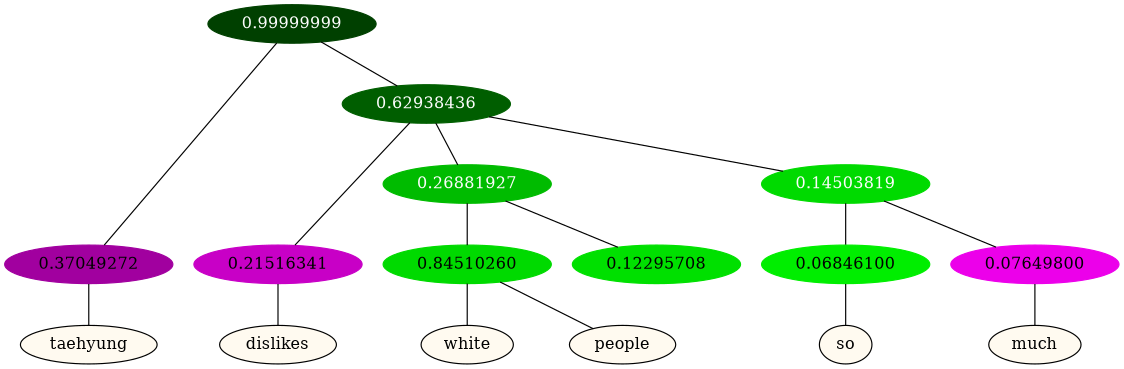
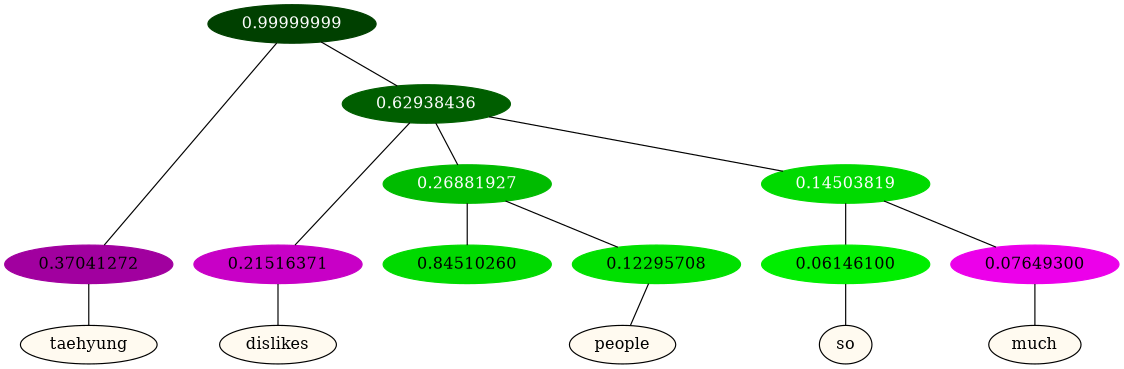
(89, 264) -> (89, 264)
(278, 264) -> (278, 264)
(846, 264) -> (846, 264)
(1035, 264) -> (1035, 264)
(547, 305) -> (639, 305)
(467, 345) -> none
